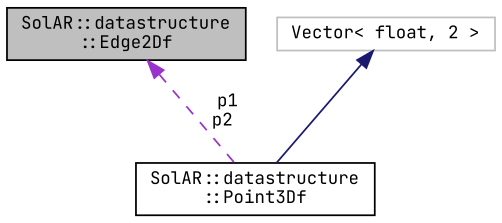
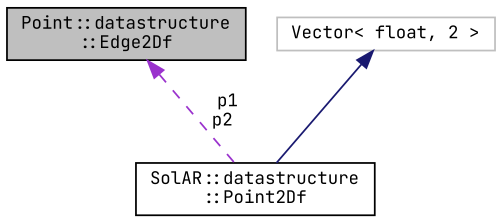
(126, 34) -> (126, 34)
(255, 189) -> (255, 189)
